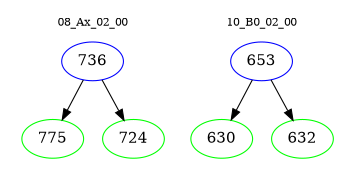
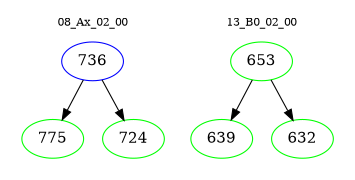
(262, 23) -> (262, 23)
(262, 61) -> (262, 61)
(222, 139) -> (222, 139)
